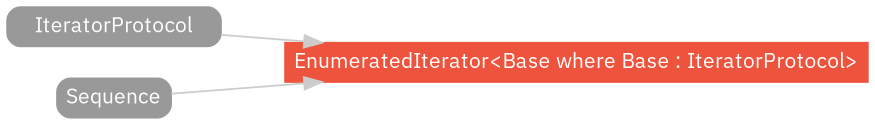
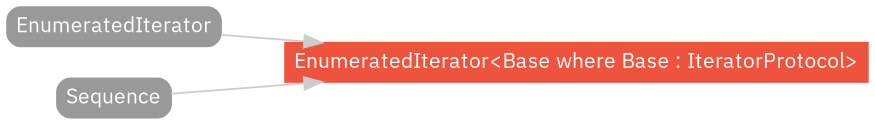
(114, 27) -> (114, 27)
